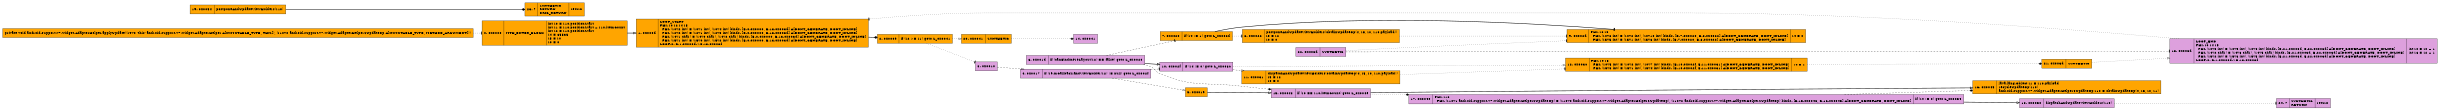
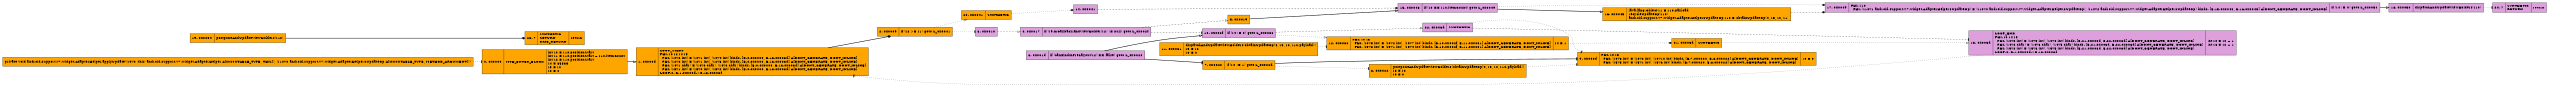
(1140, 48) -> (1173, 61)
(1237, 70) -> (1348, 30)
(1204, 84) -> (1246, 9)
(1907, 93) -> (1806, 12)
